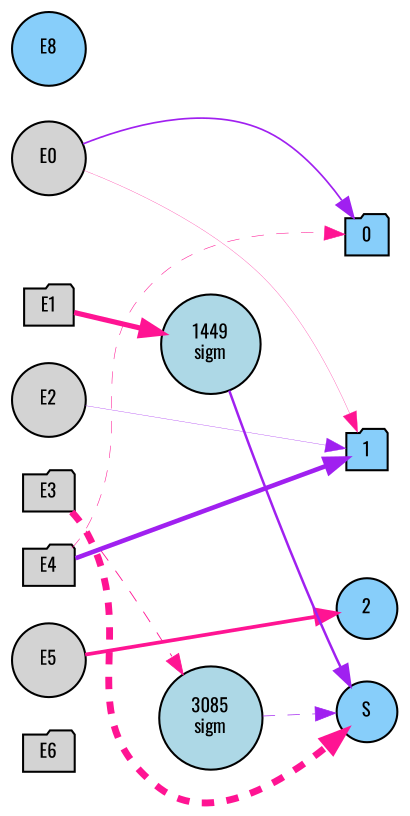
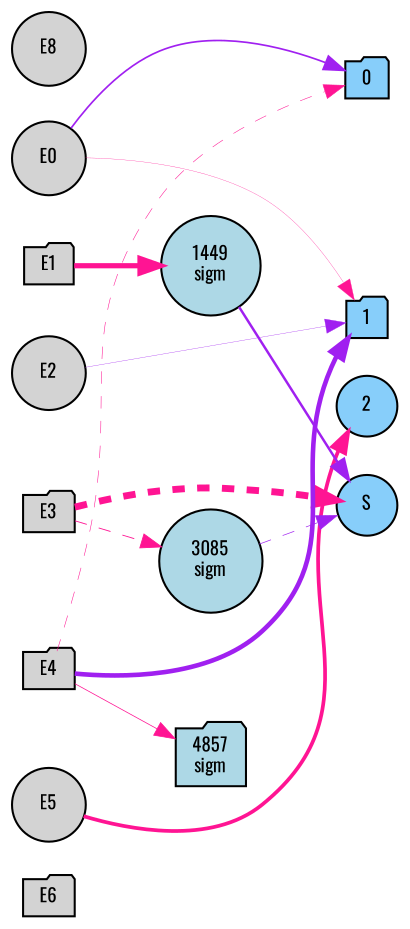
(49, 49) -> (49, 49)
none -> (211, 757)
